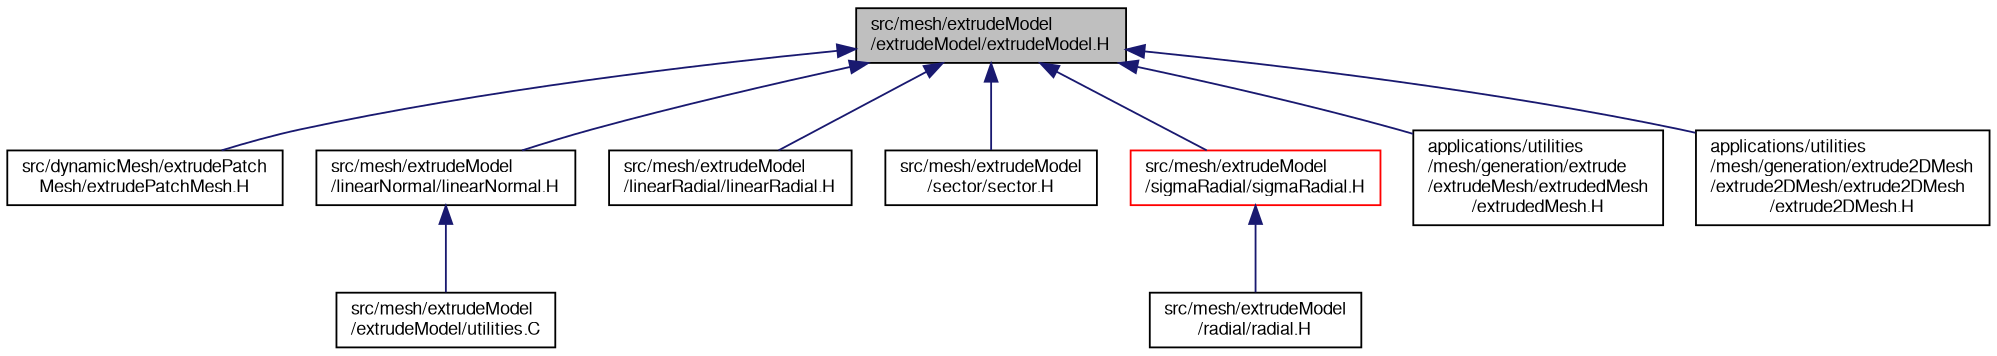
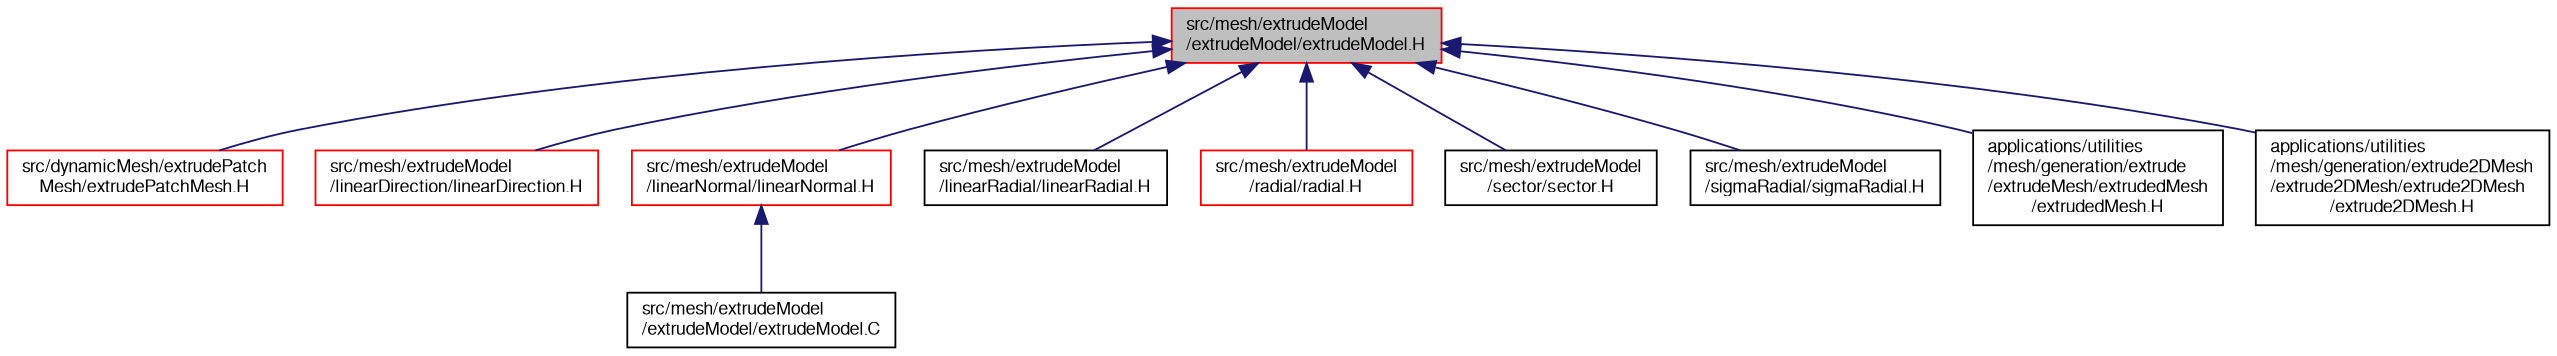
(991, 36) -> (1307, 36)
(145, 178) -> (145, 178)
(446, 178) -> (761, 178)
none -> (457, 178)
(1256, 178) -> (1815, 178)
(1256, 258) -> (1307, 116)
(446, 320) -> (761, 320)
(1256, 320) -> (1307, 178)
